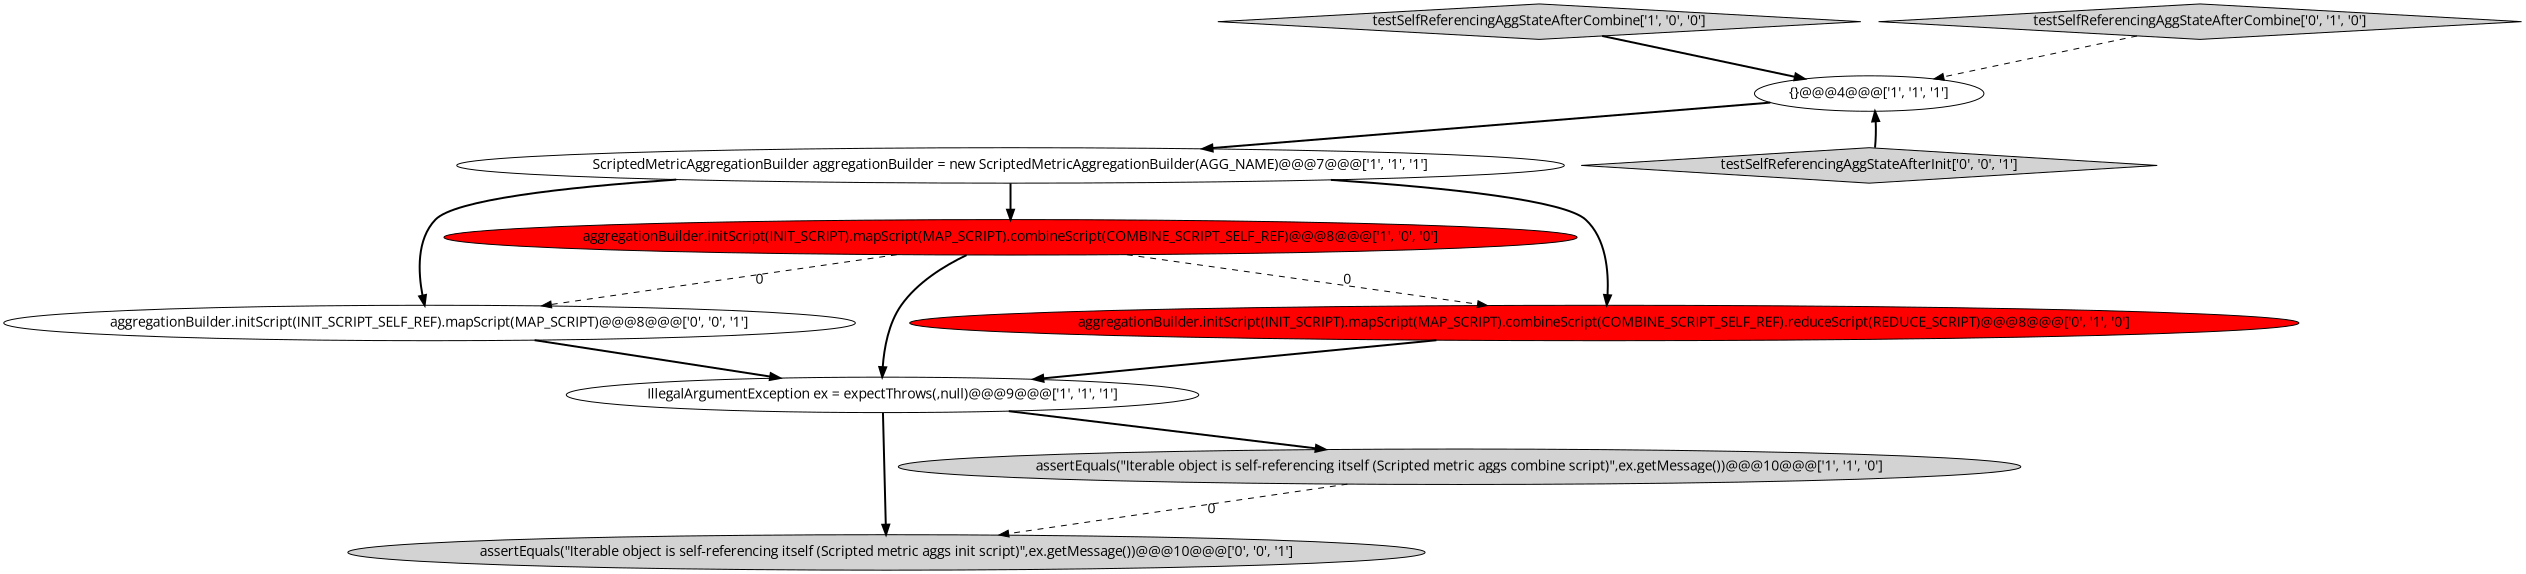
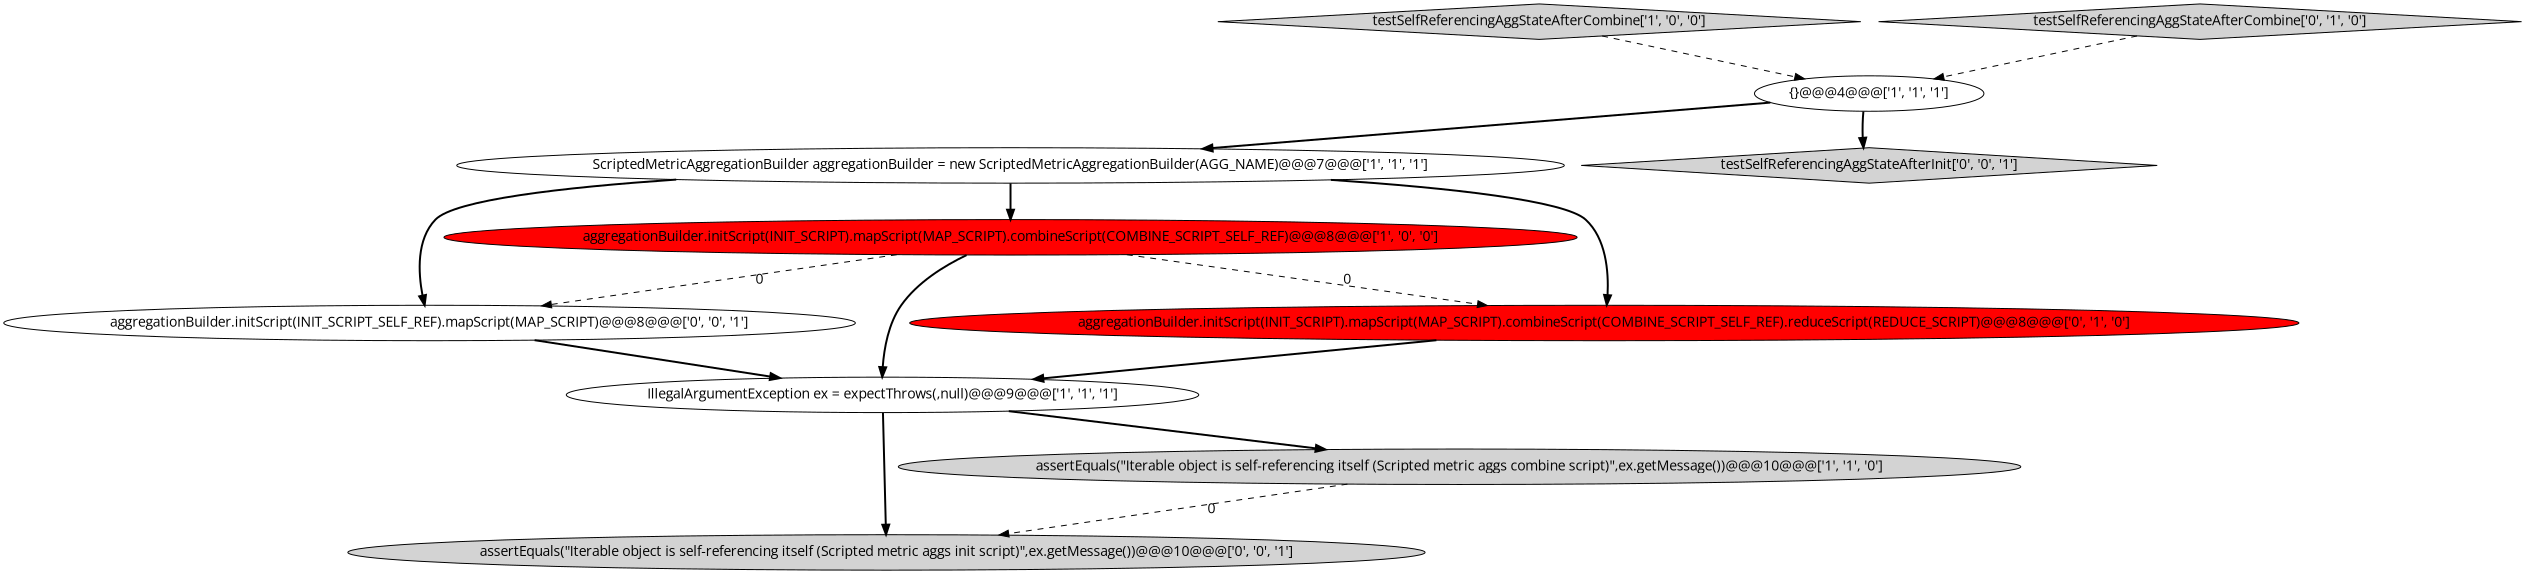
(1698, 56) -> (1698, 56)
(1876, 135) -> (1863, 125)
